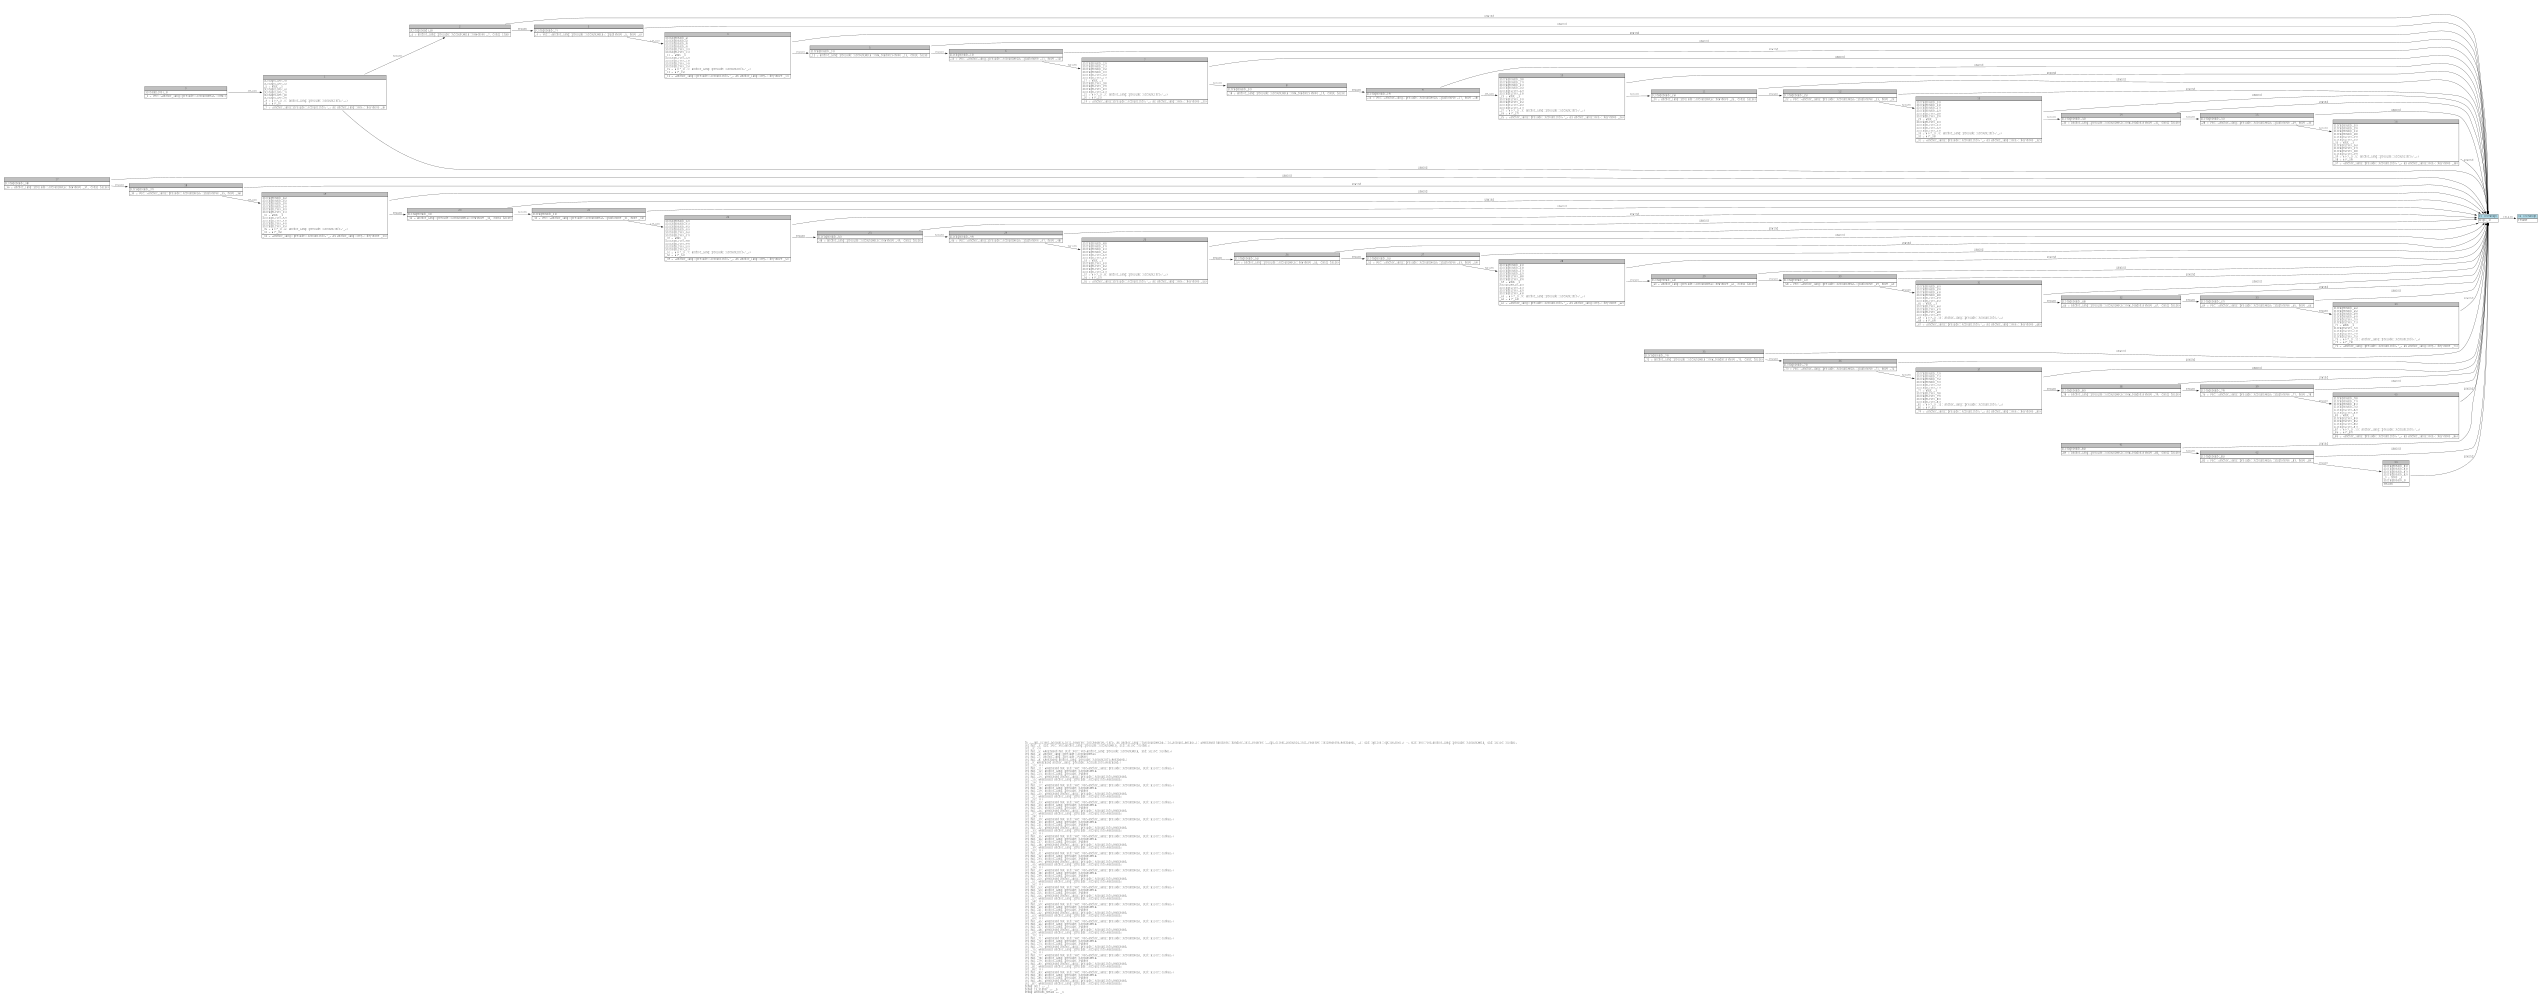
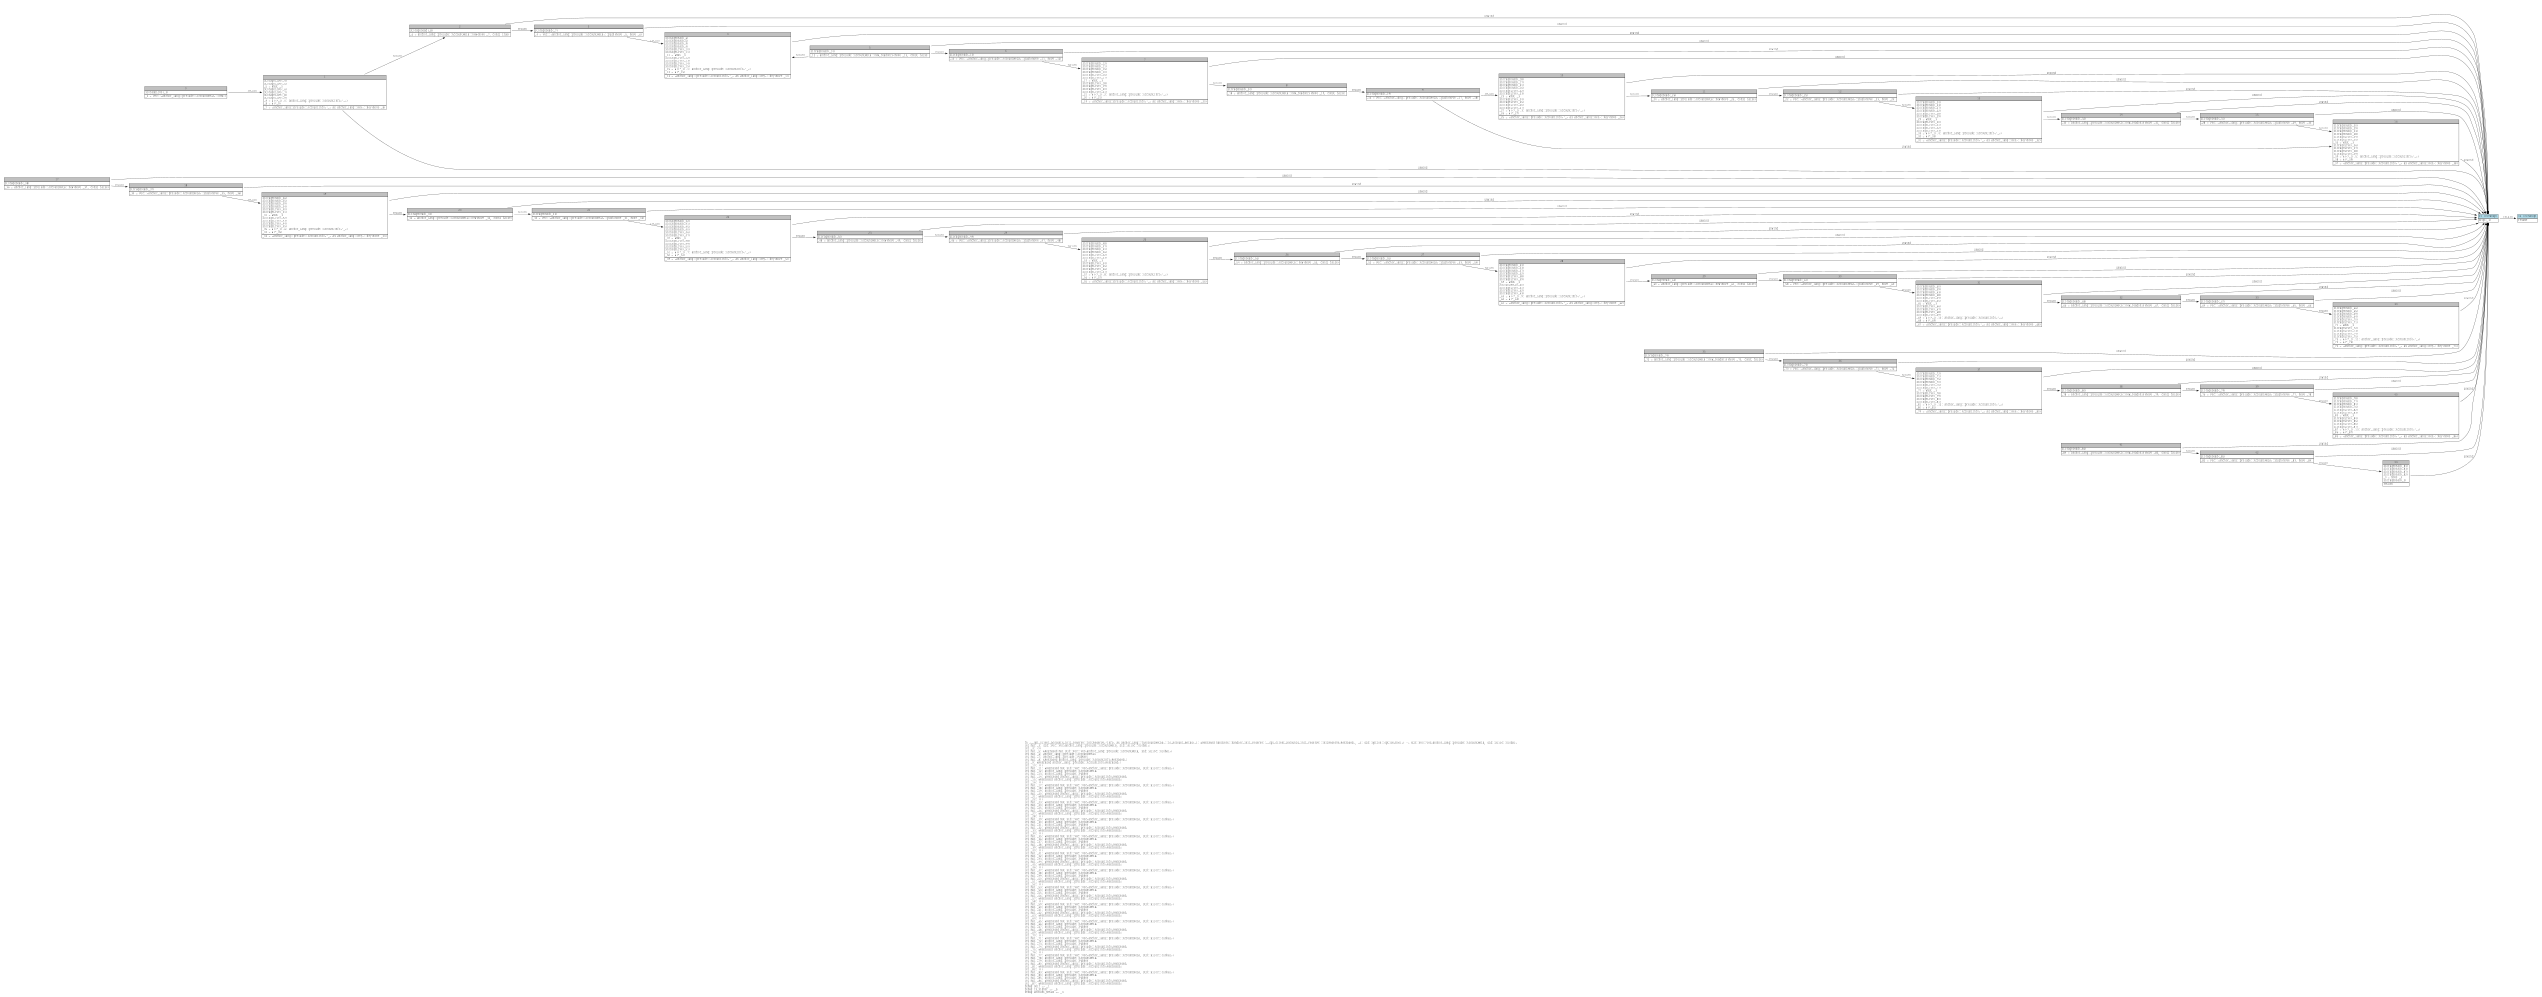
(799, 53) -> (801, 57)
(2024, 67) -> (1876, 148)
